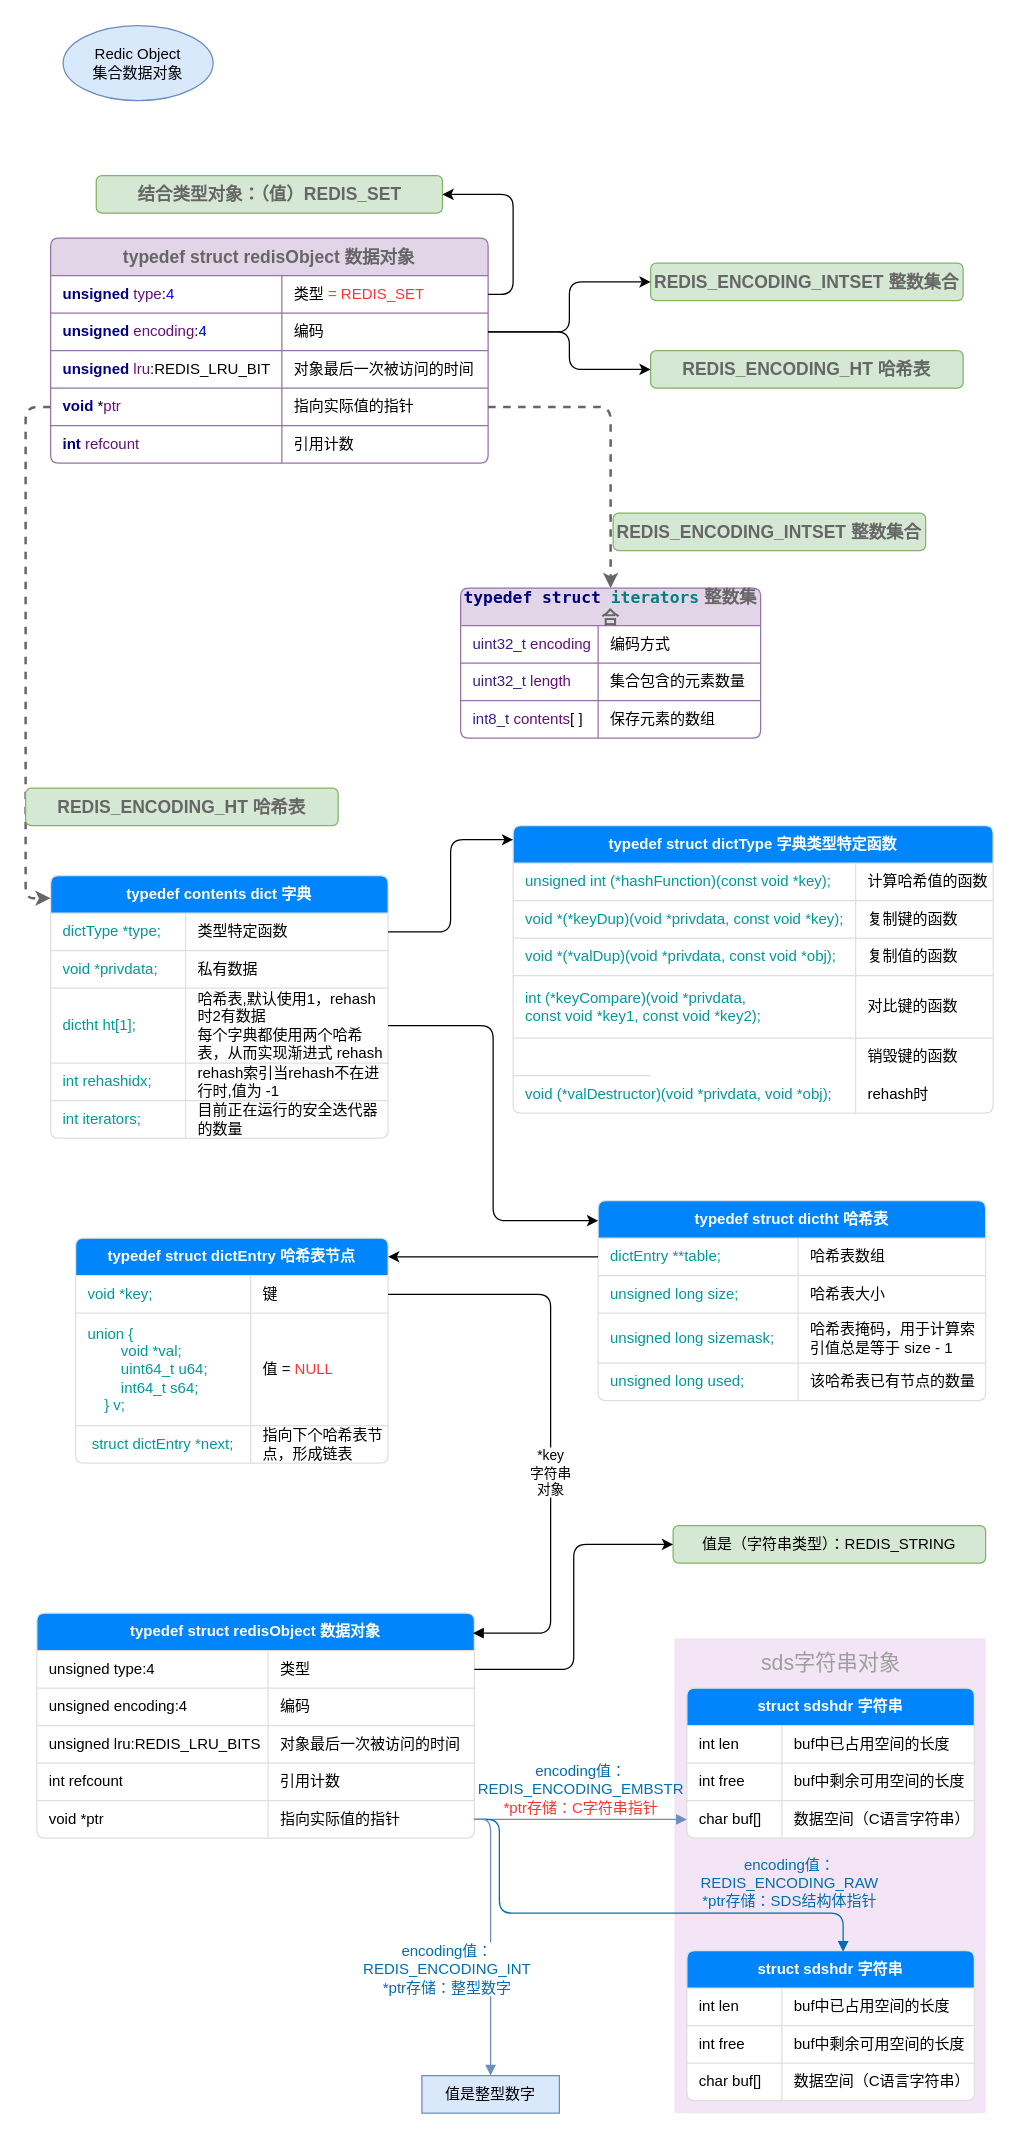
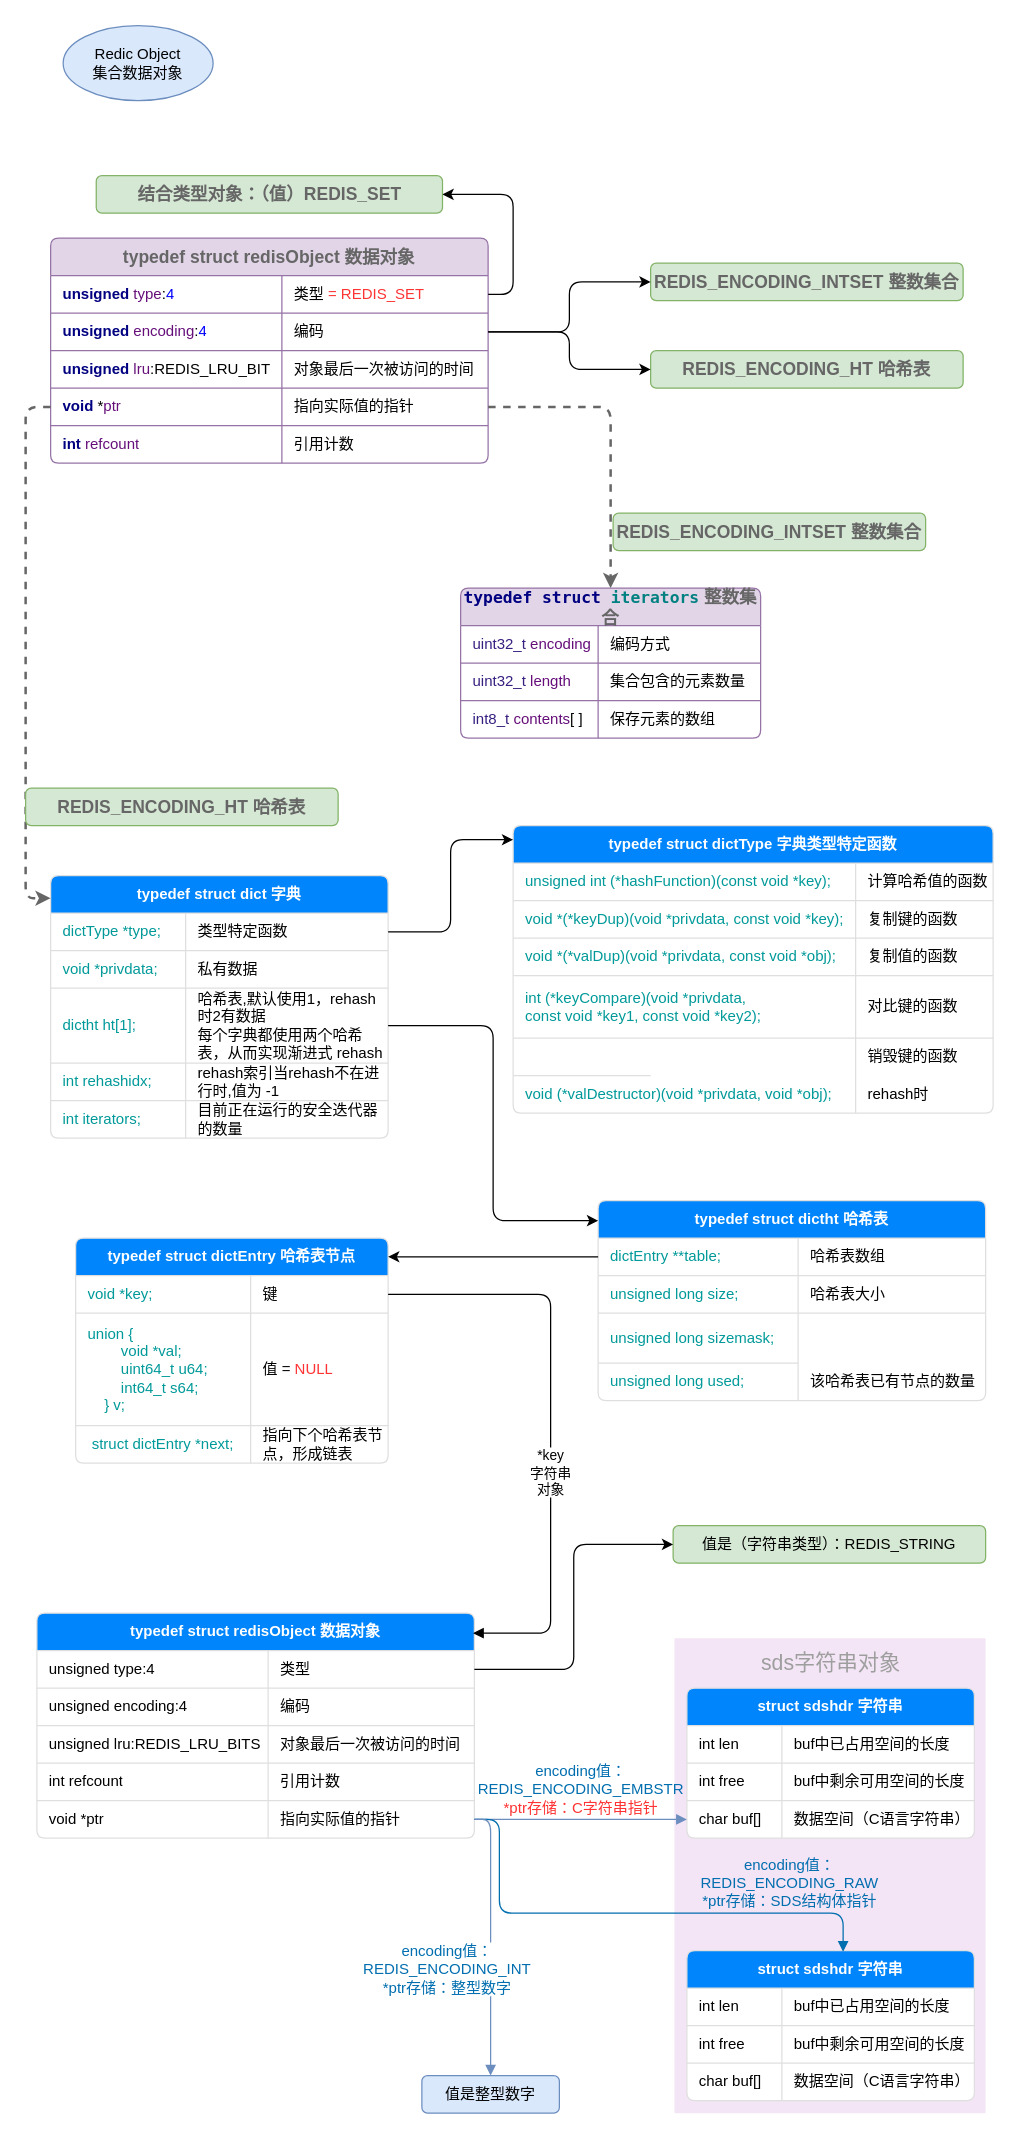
(219, 894) -> (219, 894)
(892, 1338) -> none
(491, 2094) -> (491, 2094)
